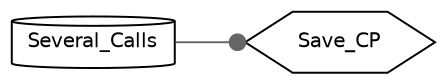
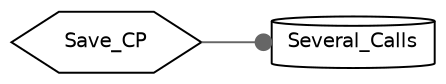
(202, 42) -> (228, 42)
